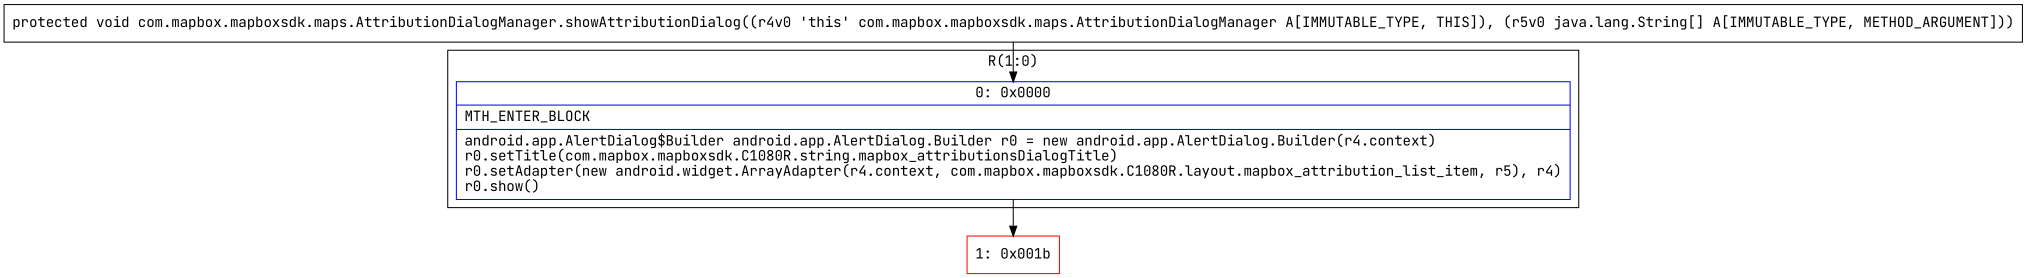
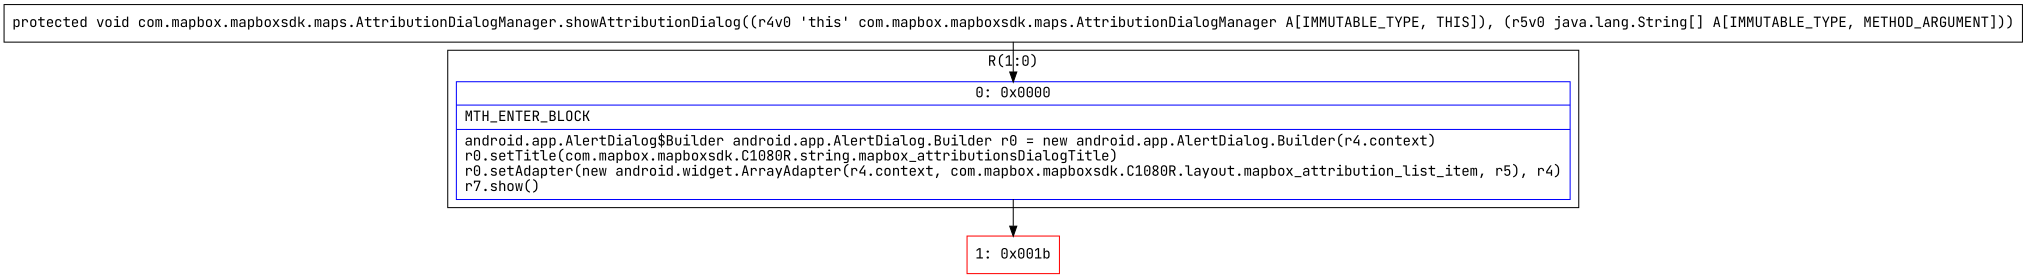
(503, 187) -> (503, 187)
